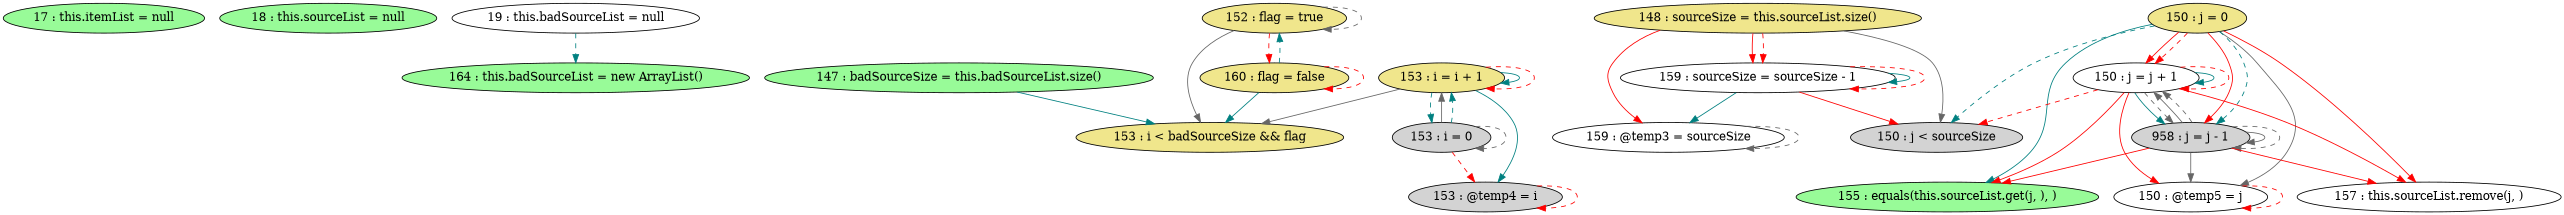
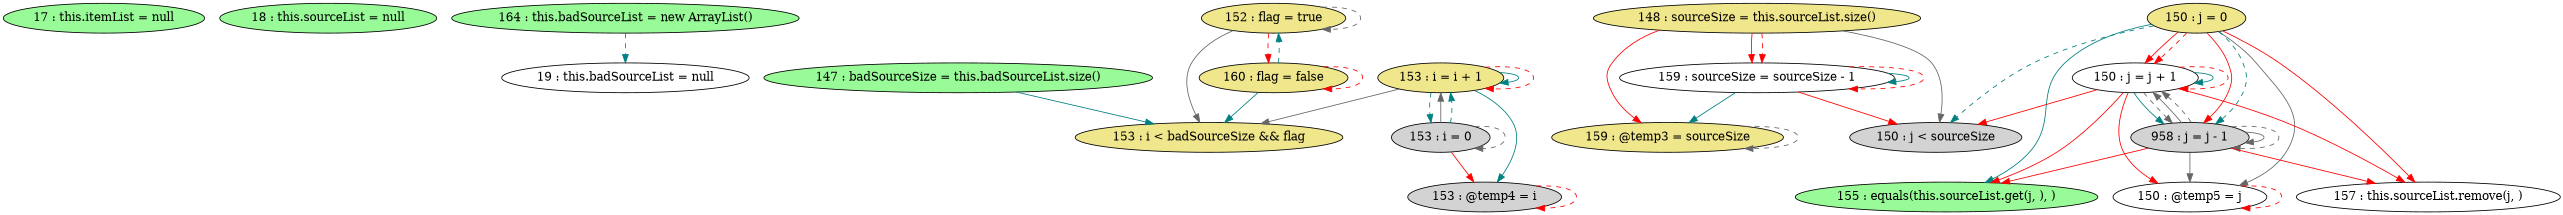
(576, 44) -> (625, 44)
(2040, 107) -> (2039, 107)
(1668, 137) -> (1668, 137)
(1461, 164) -> (1460, 164)
